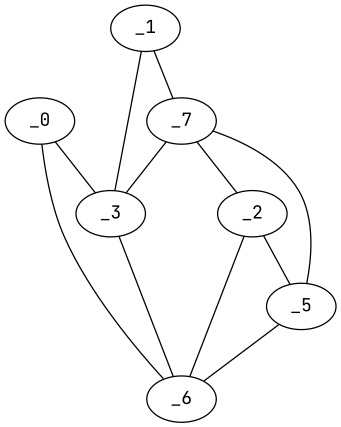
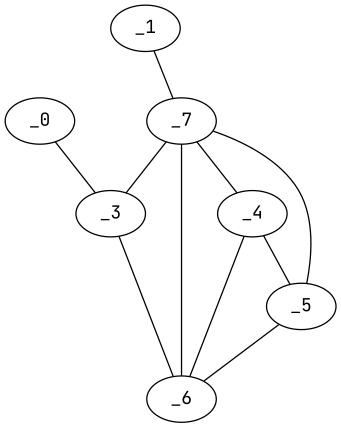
(128, 121) -> none
(252, 214) -> (252, 214)
(82, 271) -> (182, 260)
